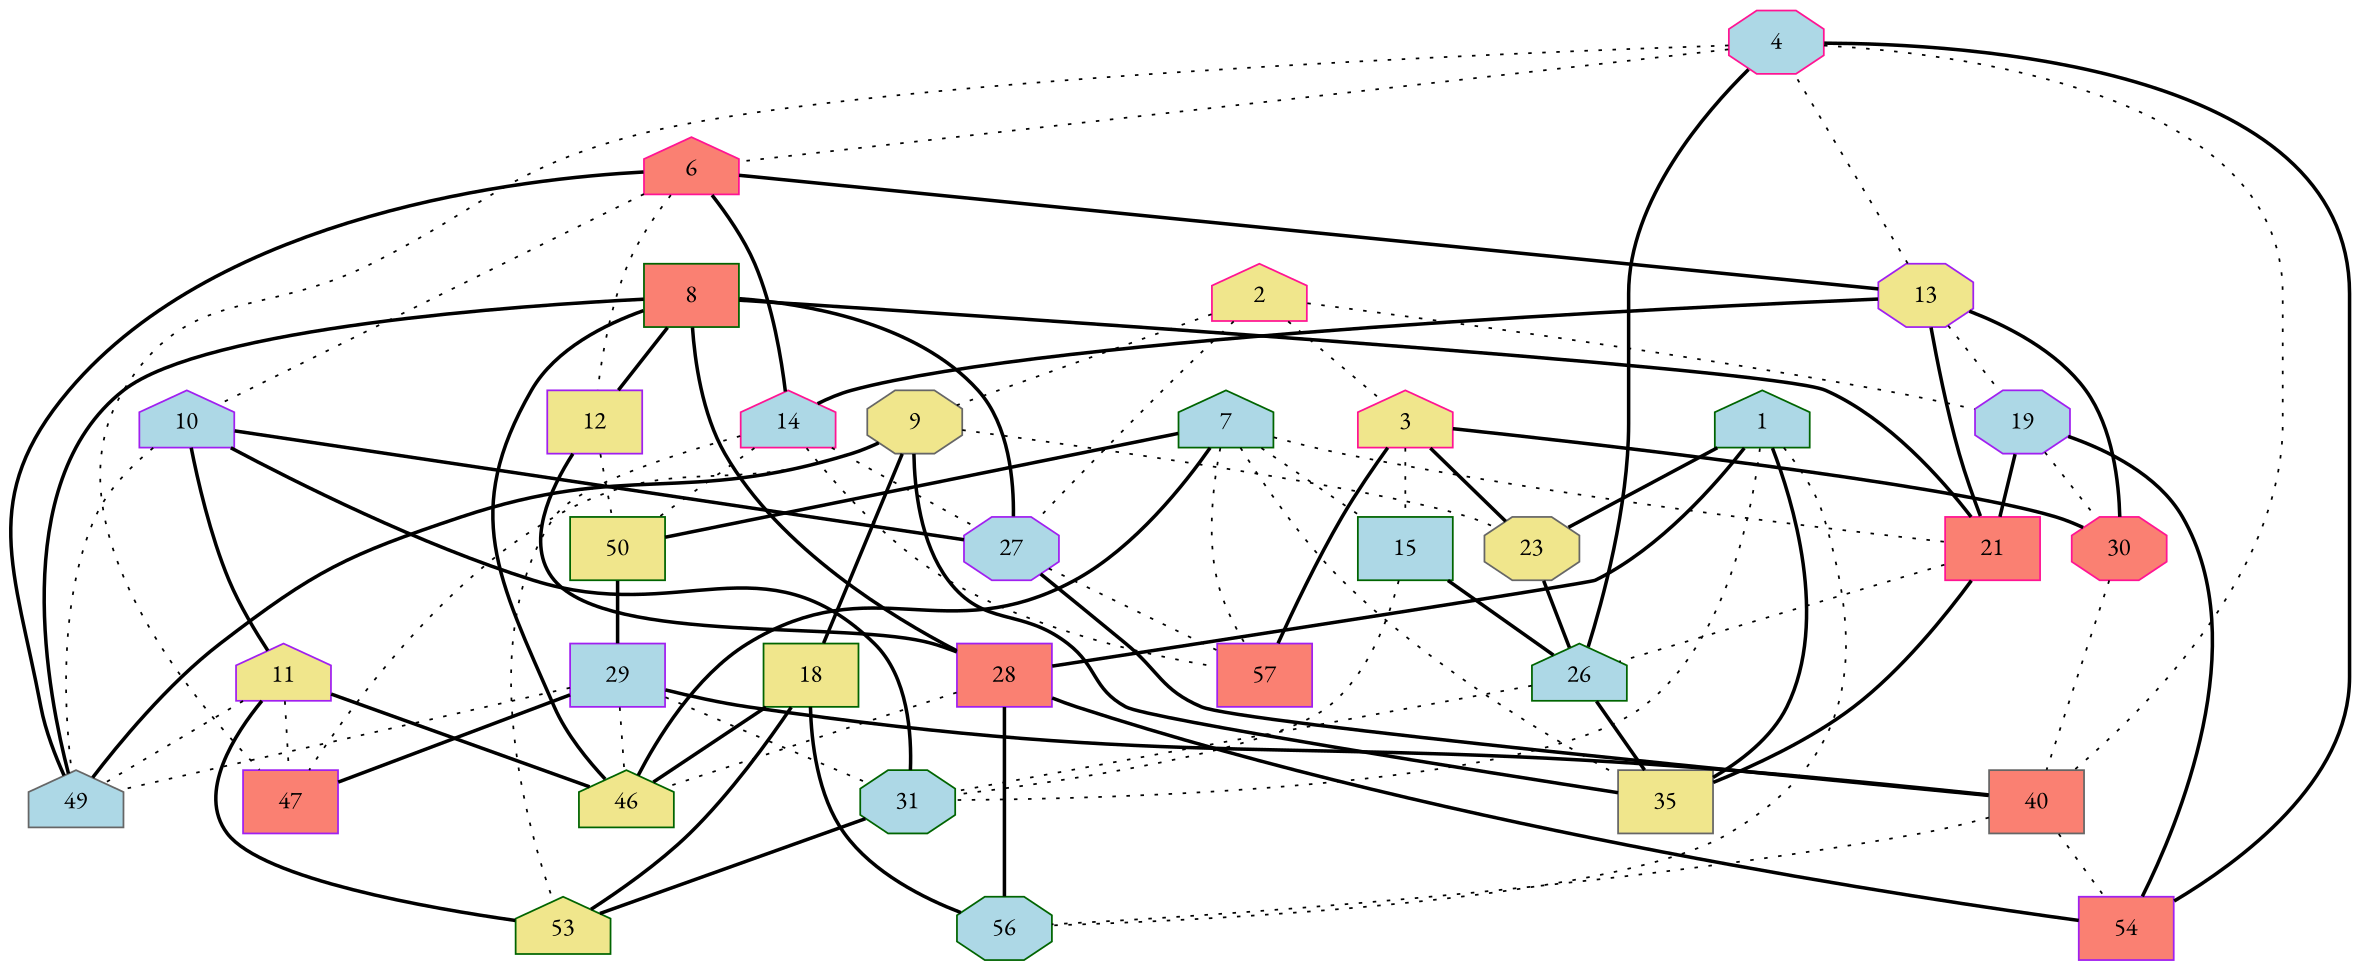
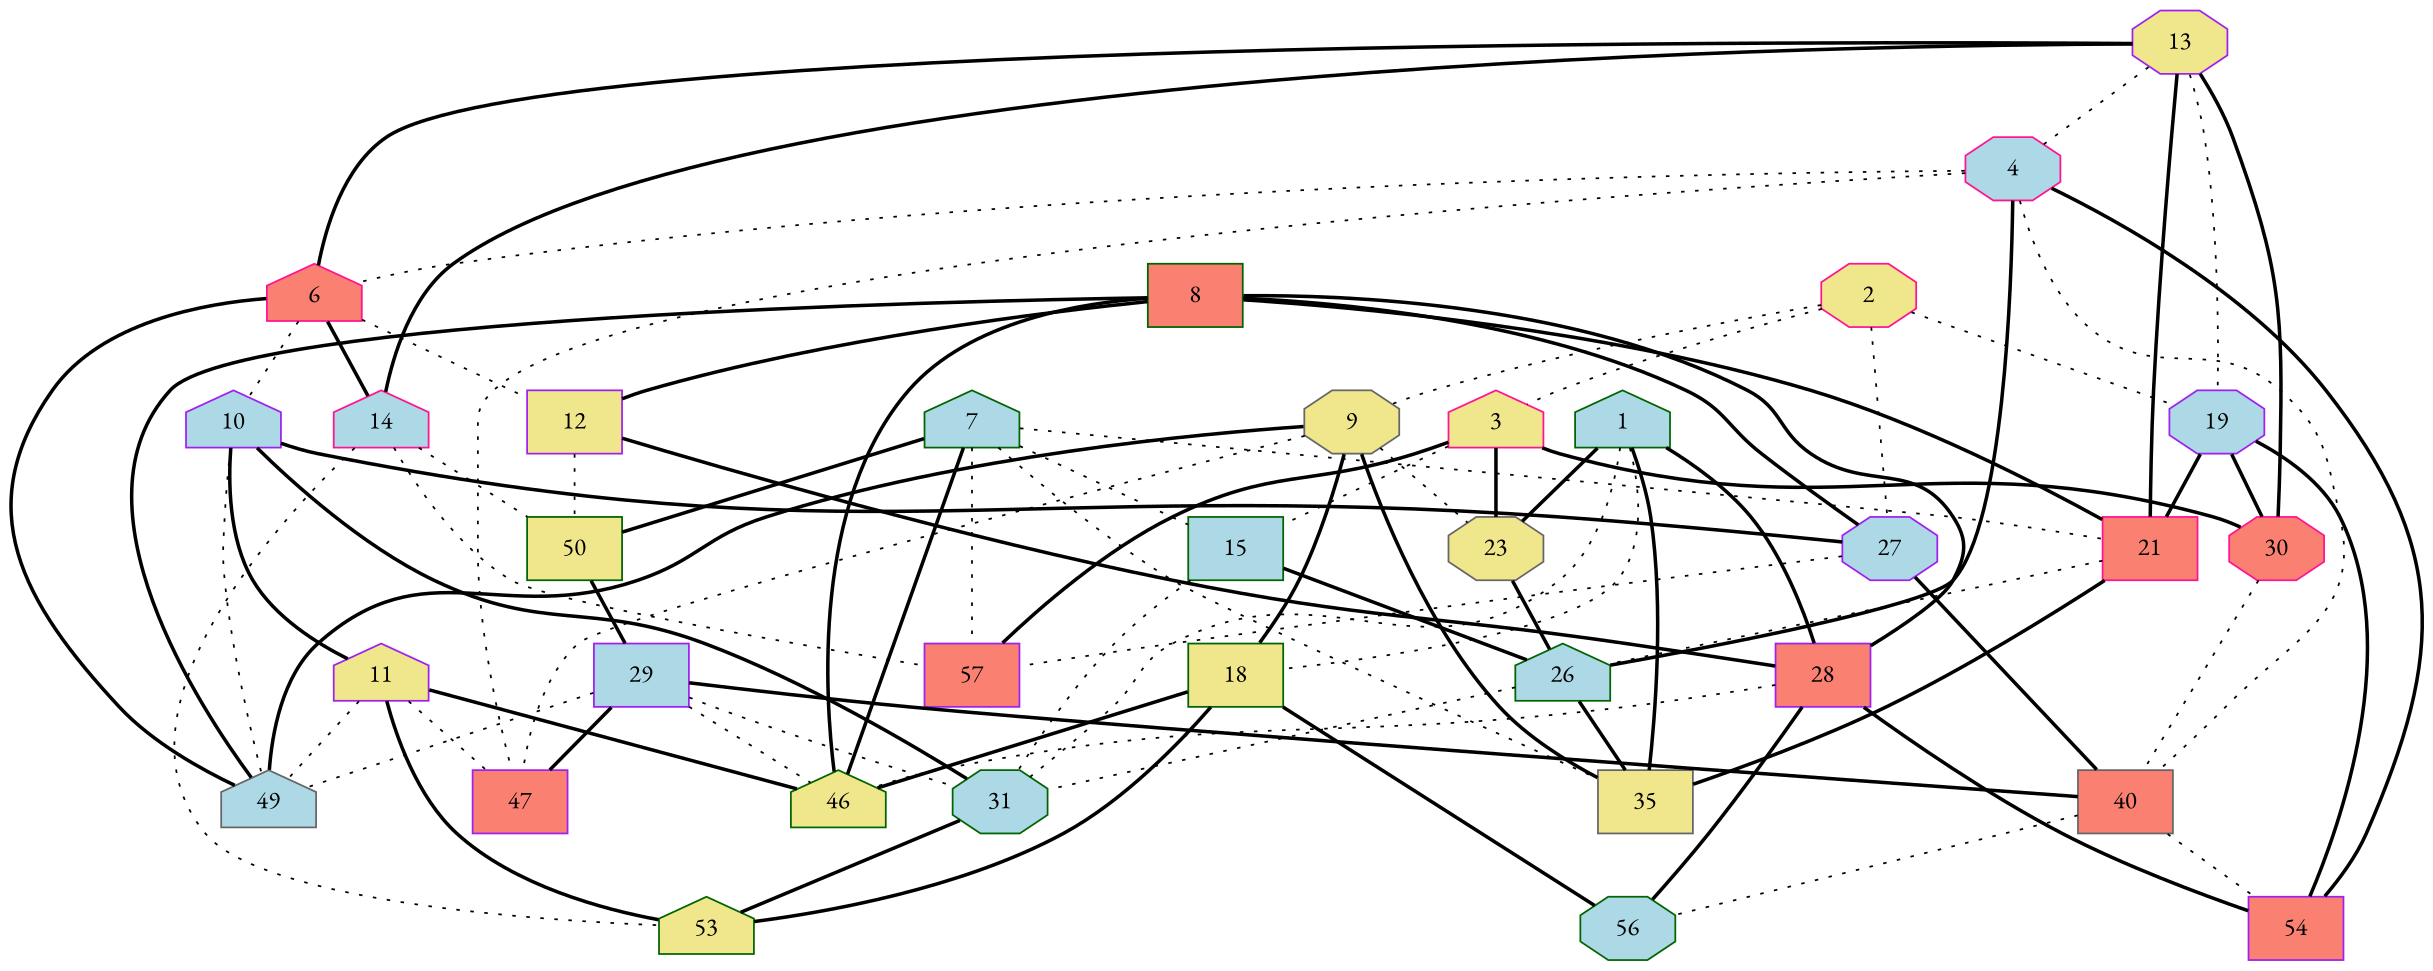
(1259, 295) -> (1869, 295)
(879, 474) -> none
(2071, 485) -> (2247, 485)
(1721, 837) -> (1546, 619)
